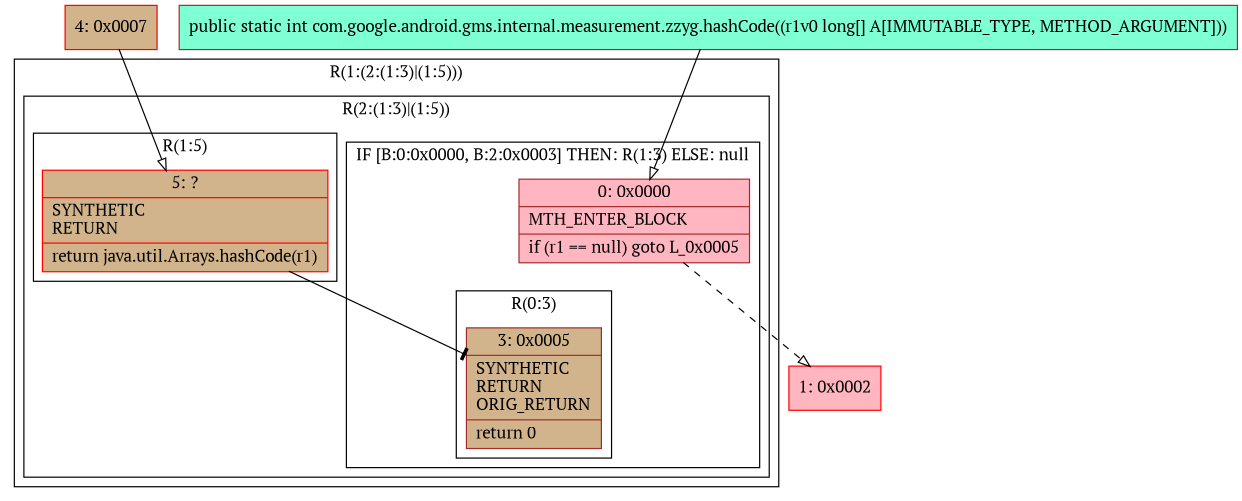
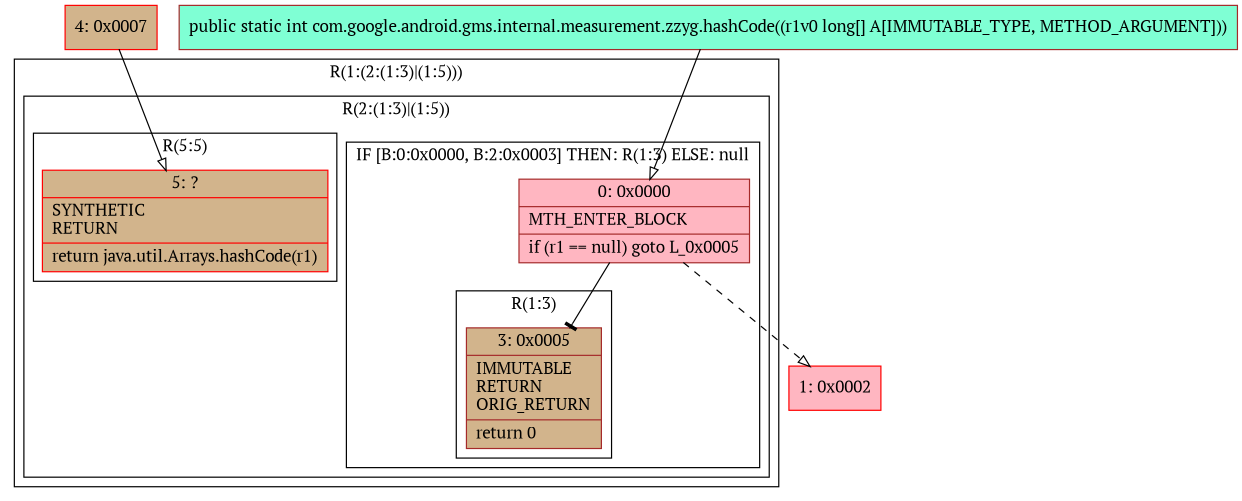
(185, 147) -> (185, 147)
(534, 305) -> (534, 305)
(375, 312) -> (588, 299)
(523, 369) -> (524, 369)
